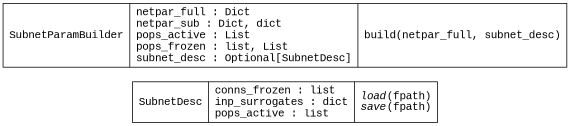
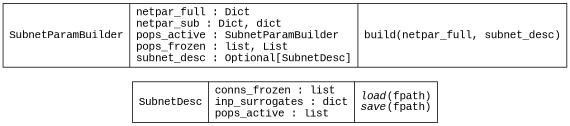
(193, 35) -> (238, 35)
